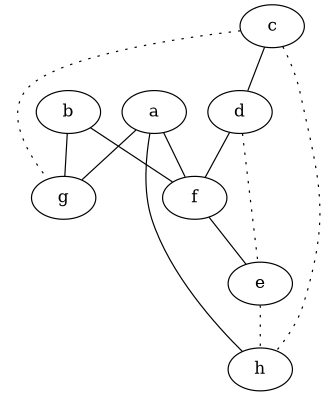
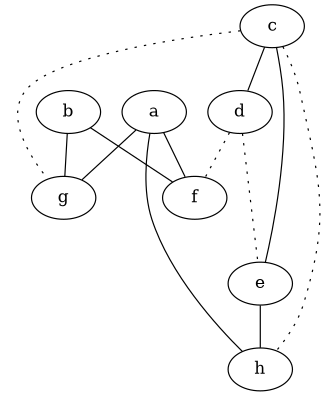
(217, 155) -> (217, 155)
(228, 241) -> (282, 155)
(260, 327) -> (260, 327)
